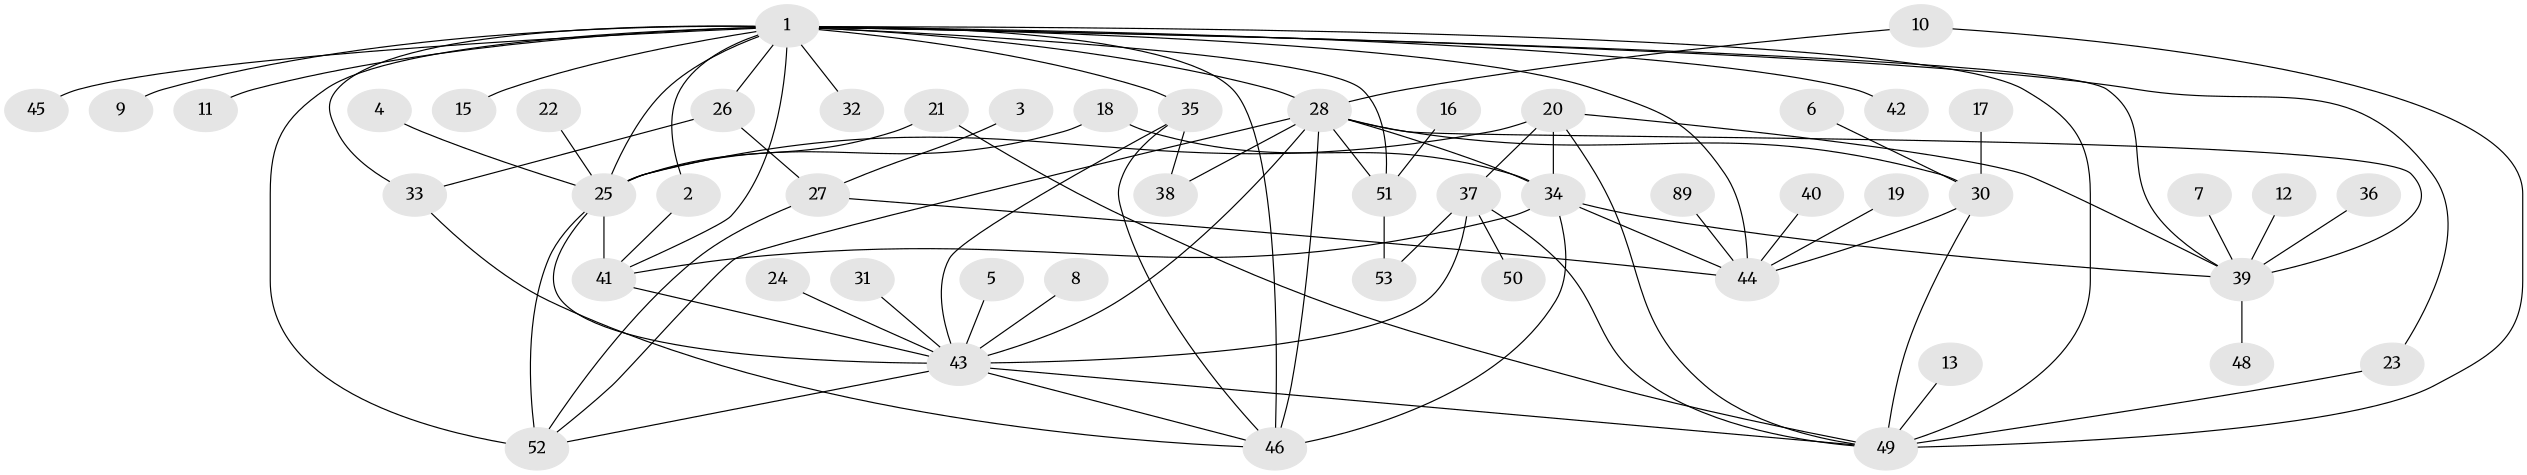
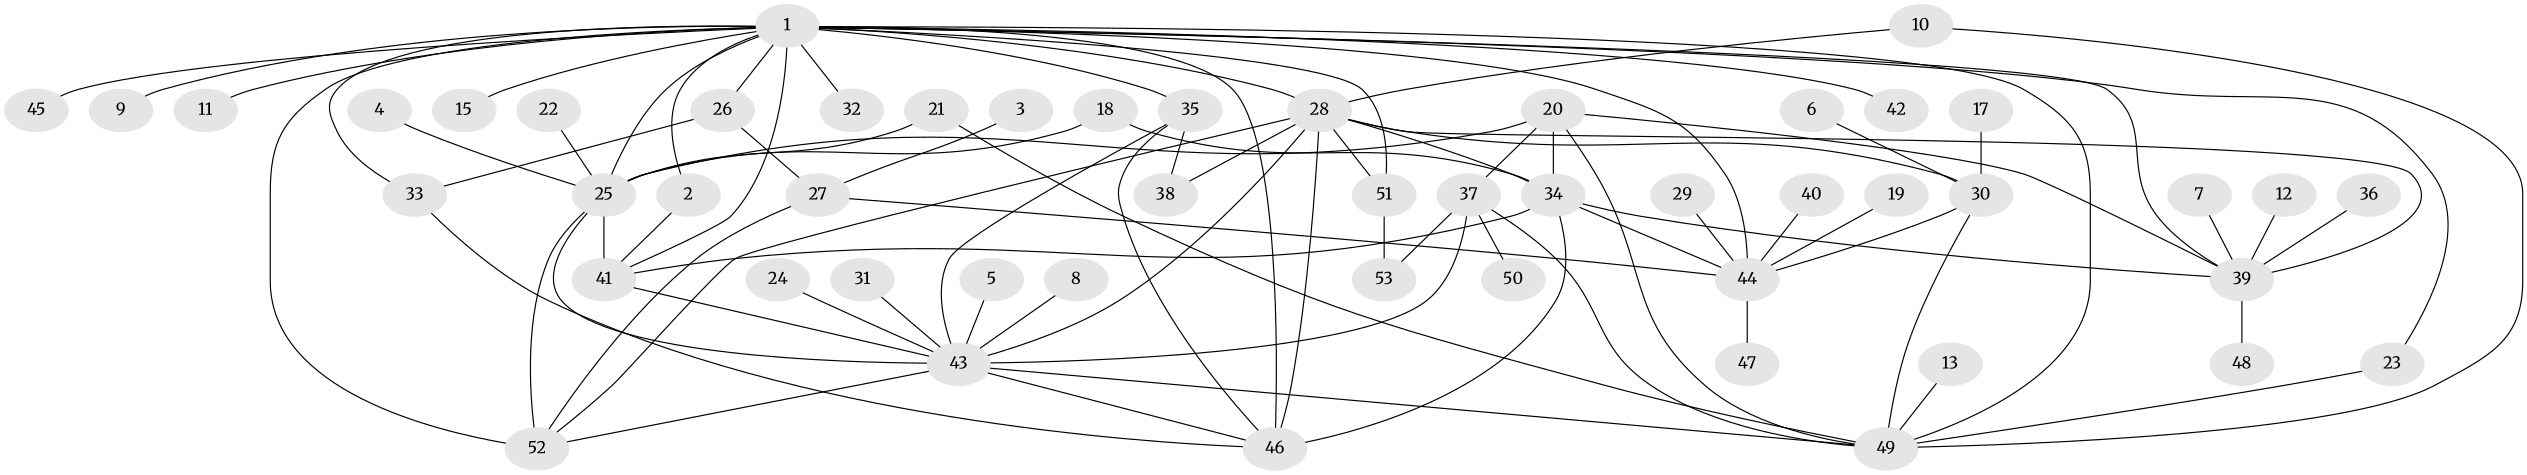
(1449, 110) -> none
(1683, 195) -> (1683, 195)
none -> (1747, 364)
